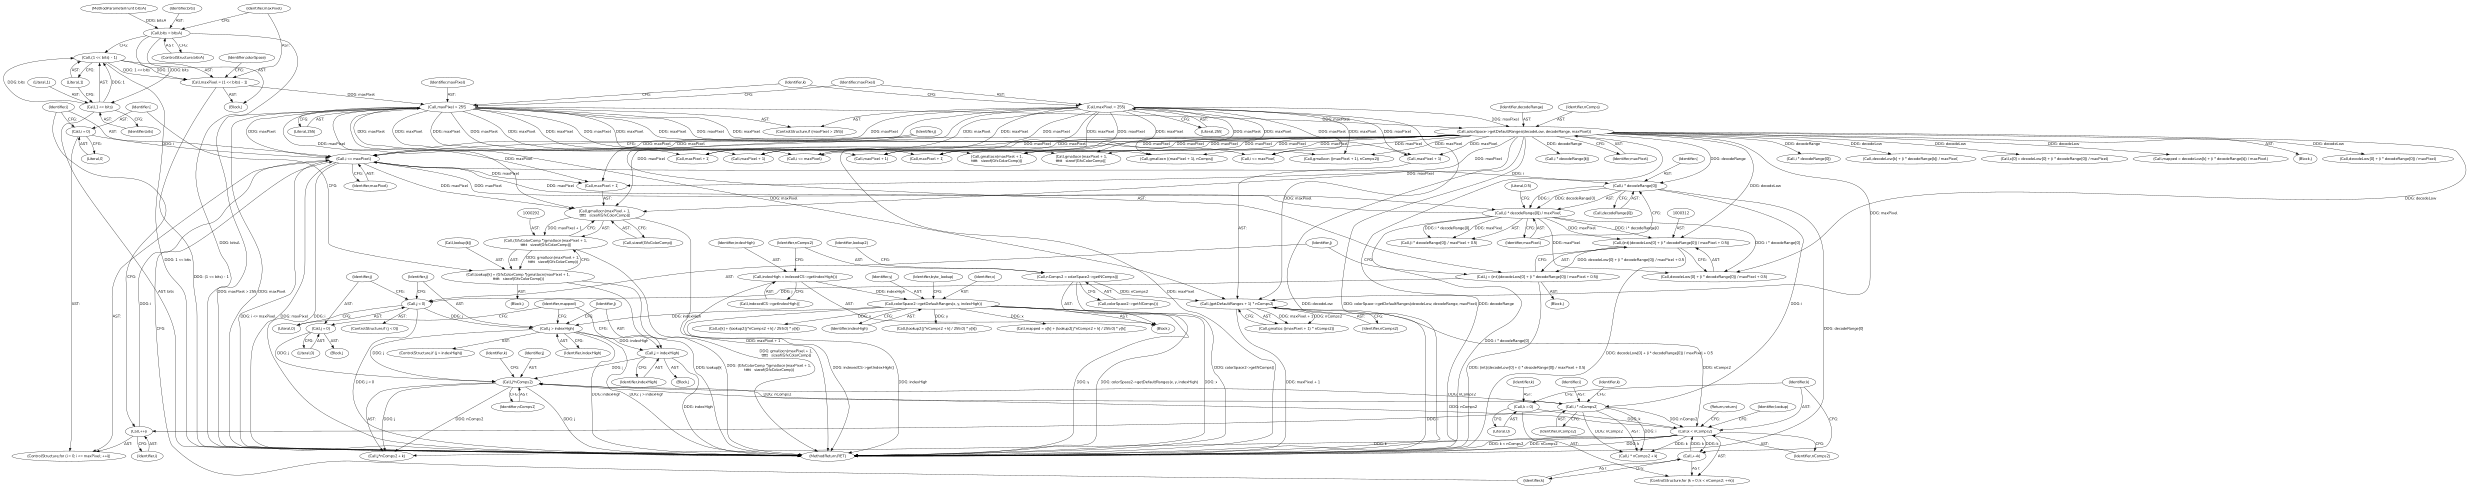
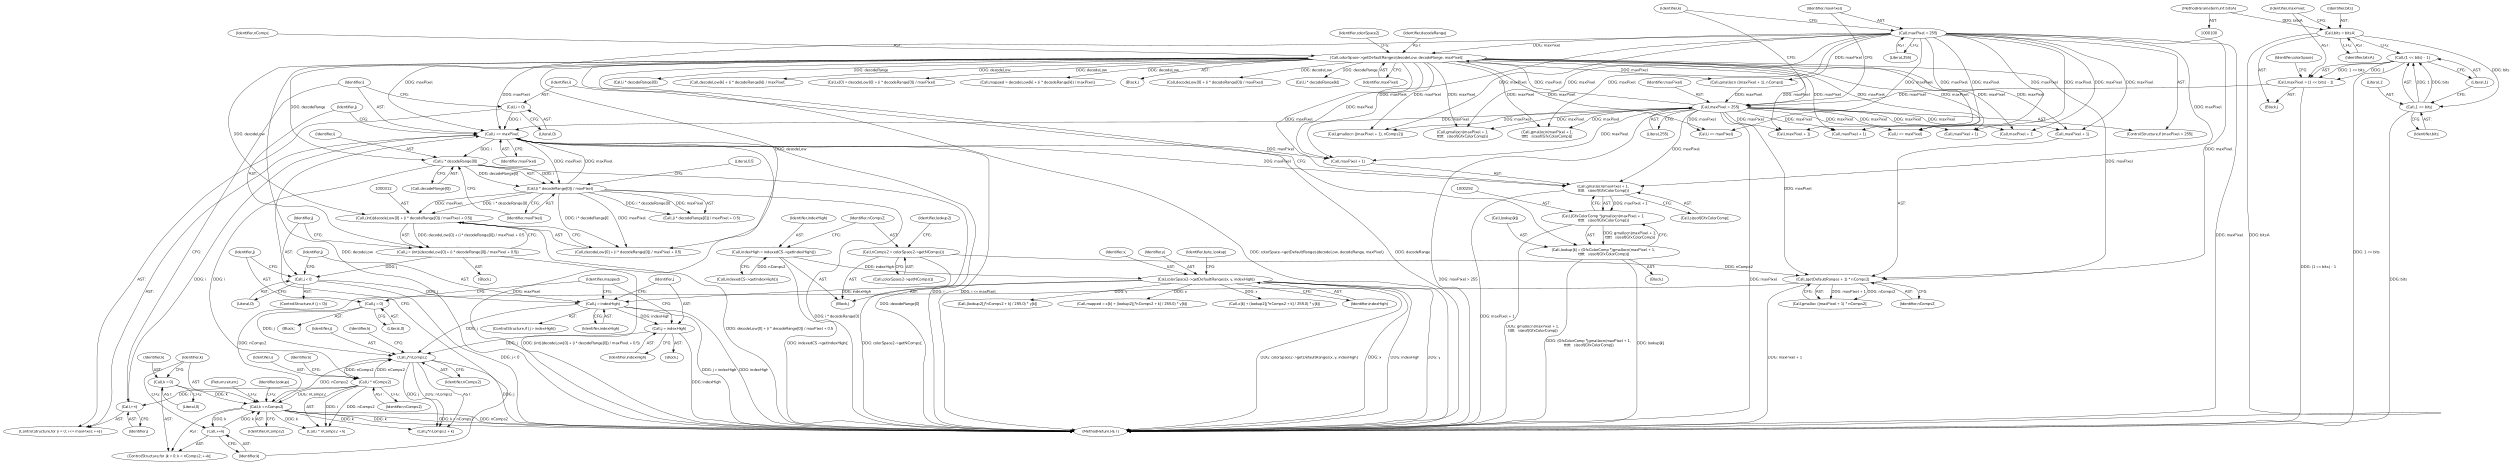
none -> (1359, 33)
none -> (2209, 33)
(183, 58) -> (2360, 58)
(805, 151) -> (1734, 94)
(166, 292) -> (2399, 279)
(770, 292) -> (772, 267)
